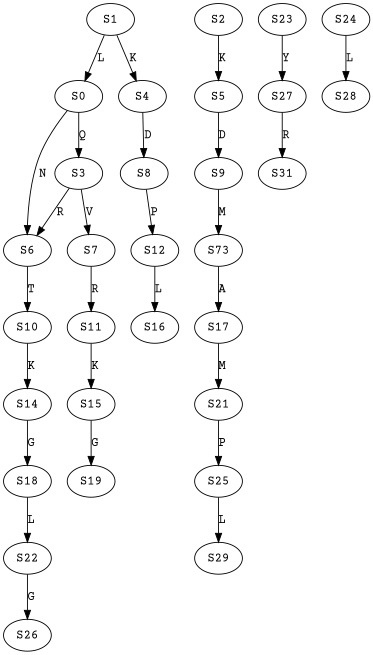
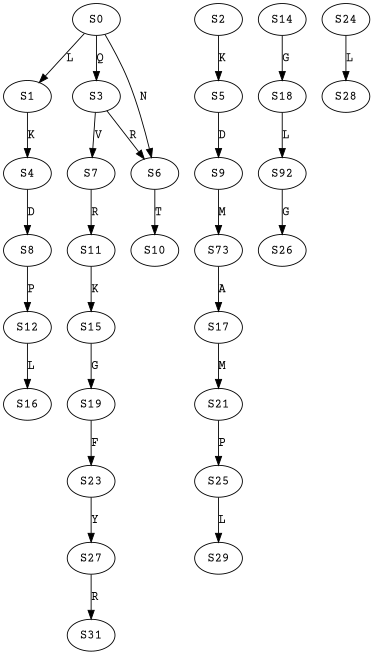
(96, 54) -> (65, 55)
(27, 361) -> none
none -> (91, 438)
(27, 558) -> (282, 173)
